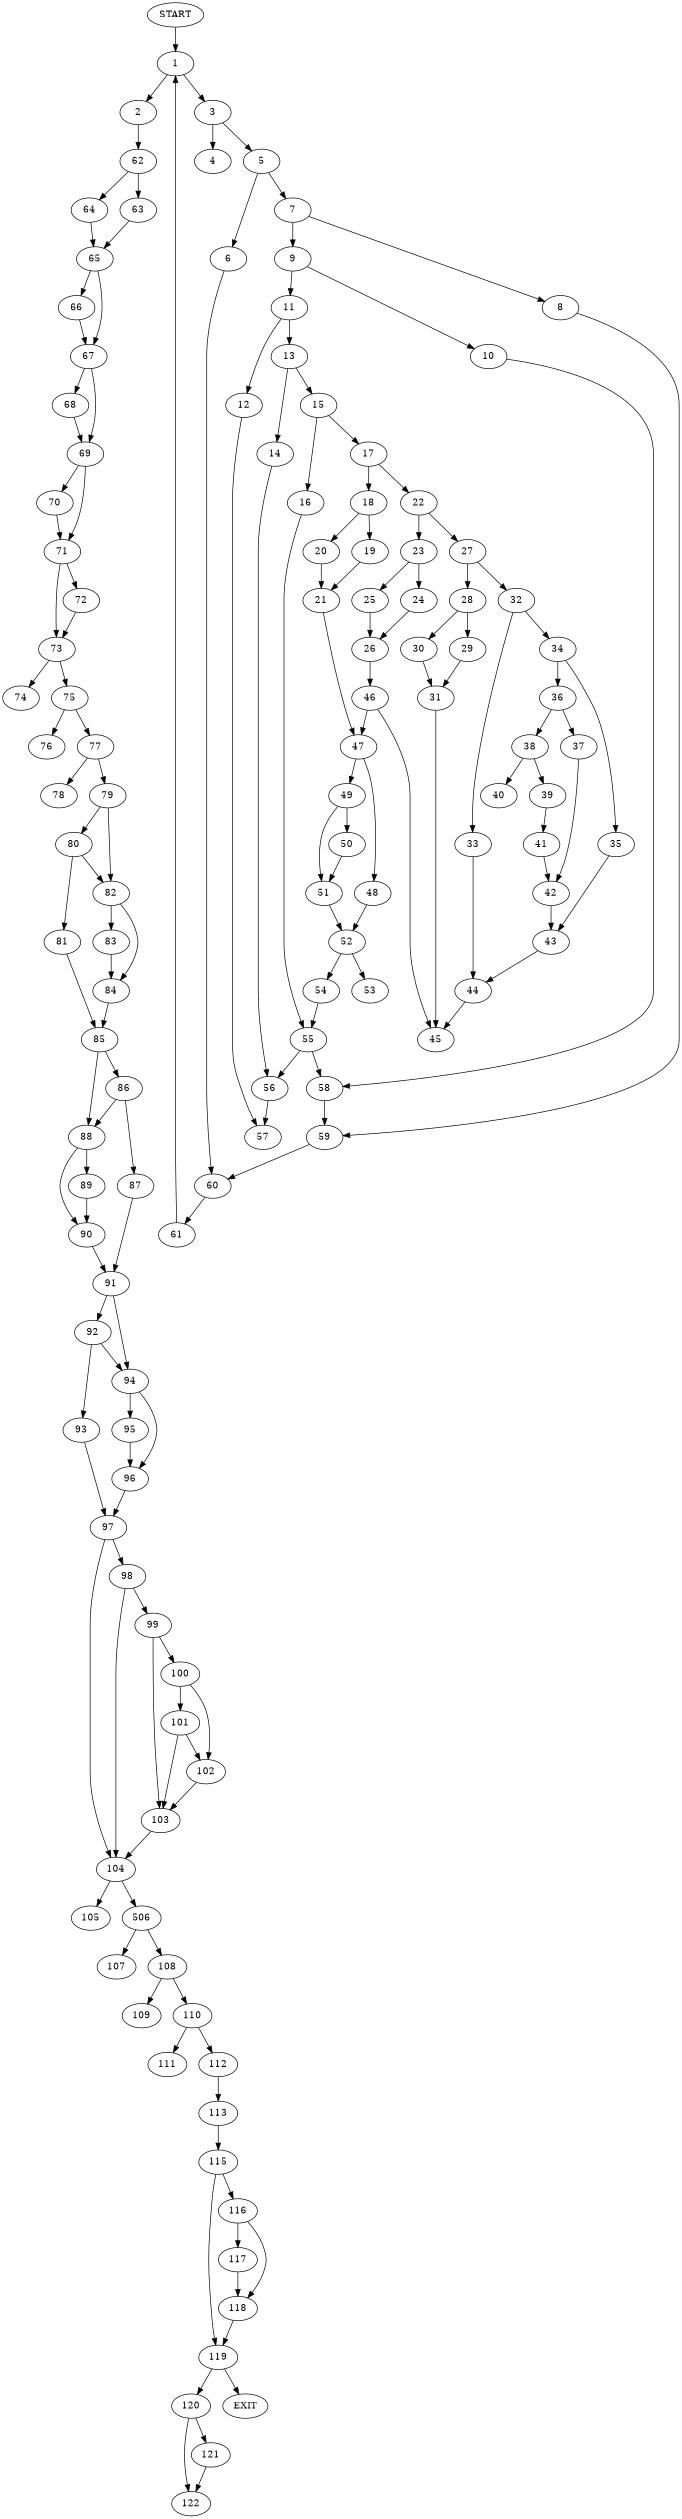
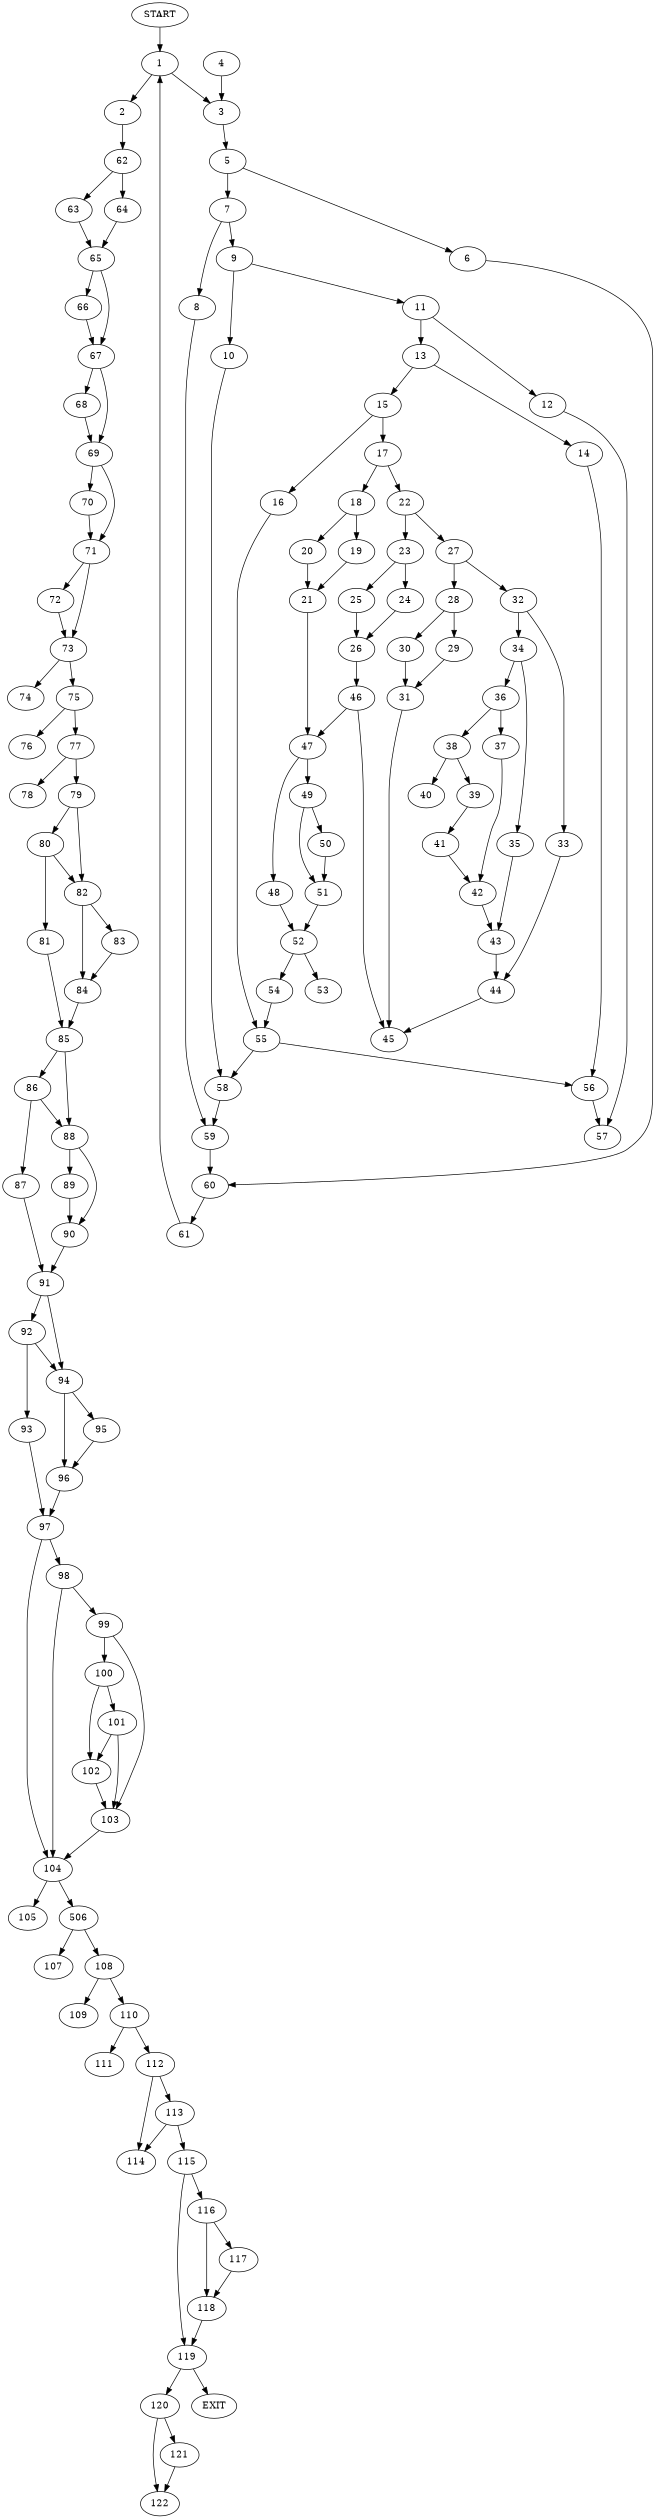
(213, 134) -> (222, 85)
none -> (136, 2162)
